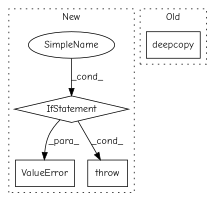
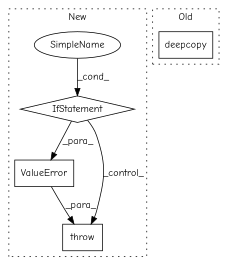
(107, 141) -> (124, 173)
none -> (60, 202)
